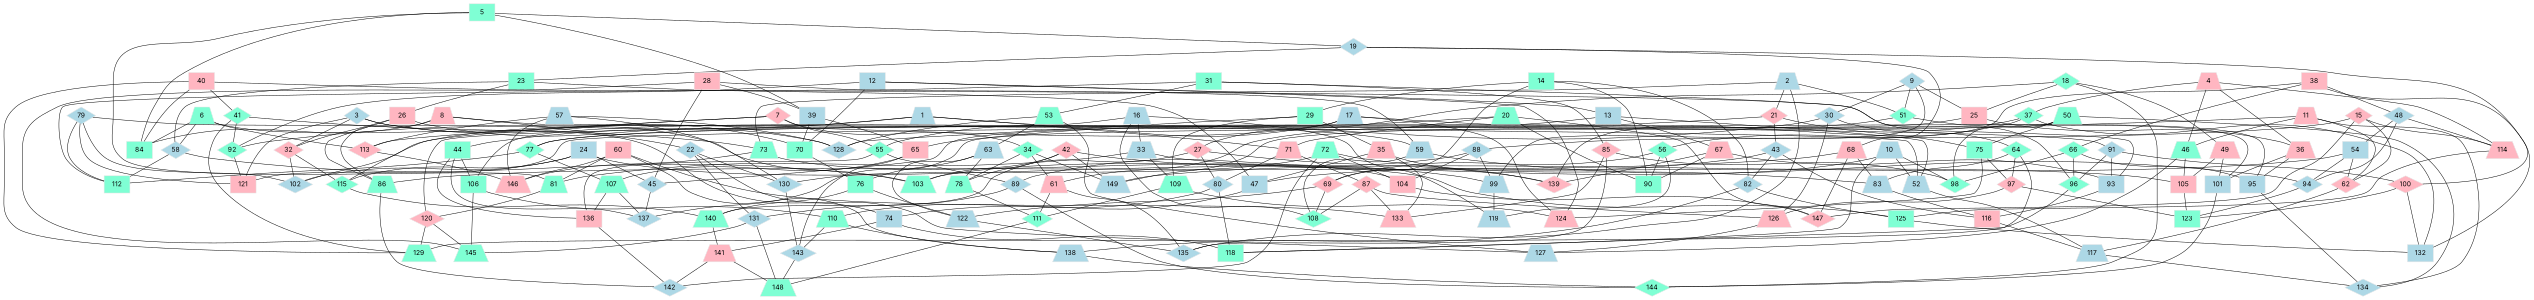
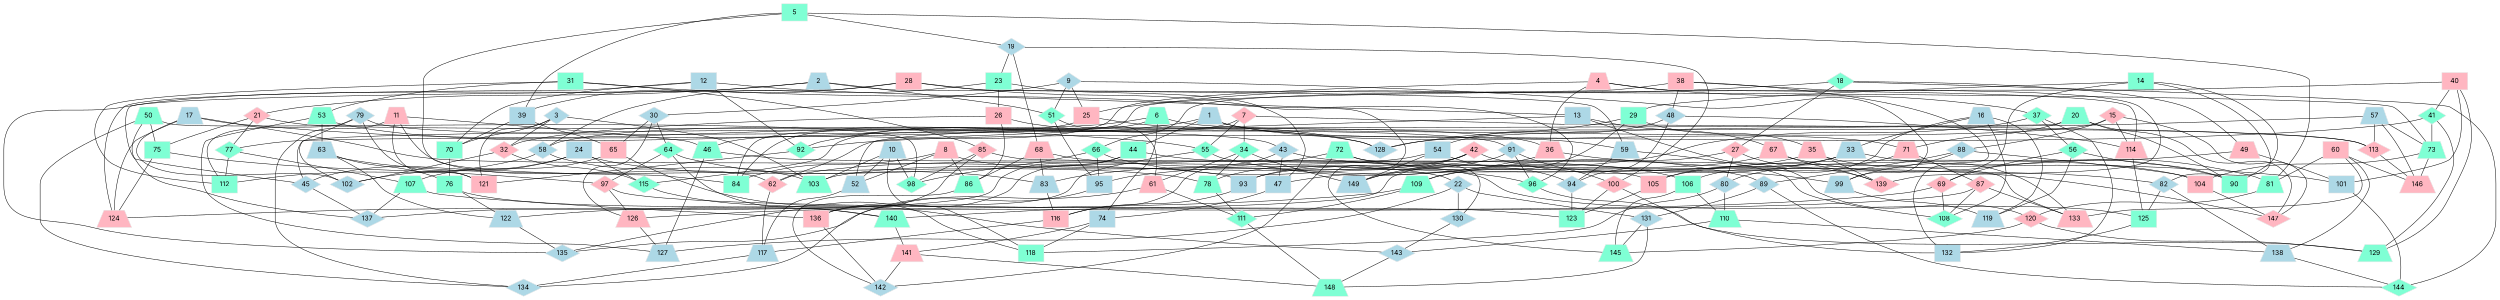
(679, 133) -> (2406, 134)
